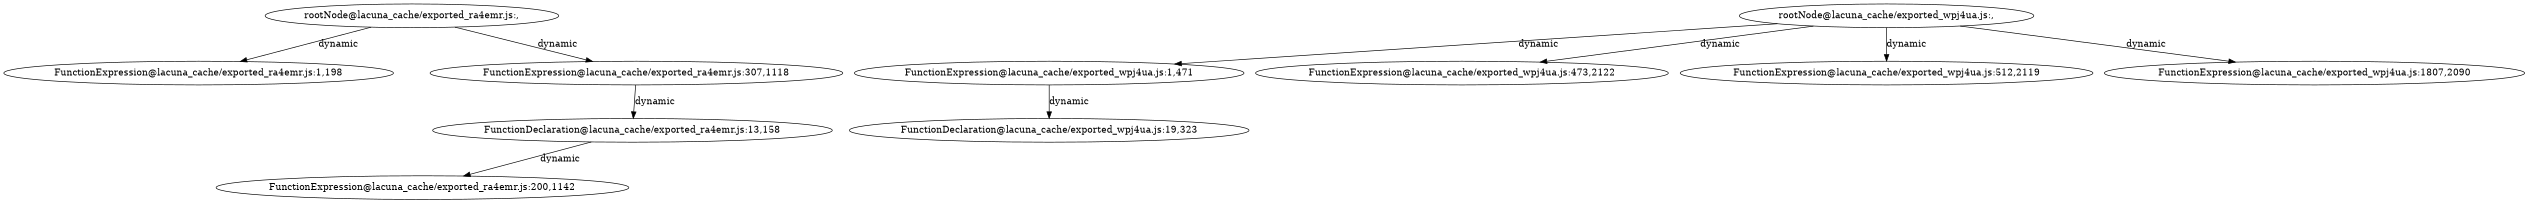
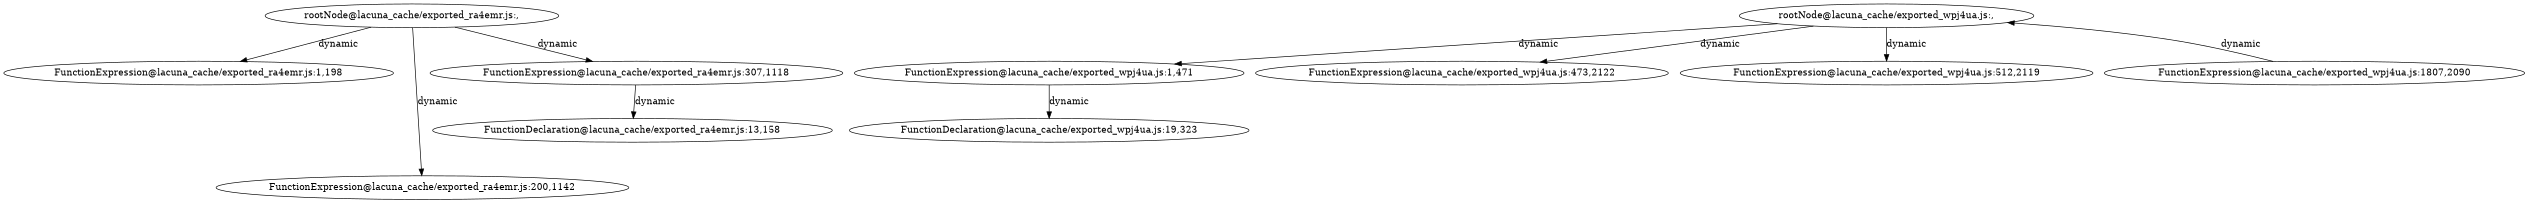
(2095, 44) -> (2145, 36)
(531, 158) -> (417, 98)
